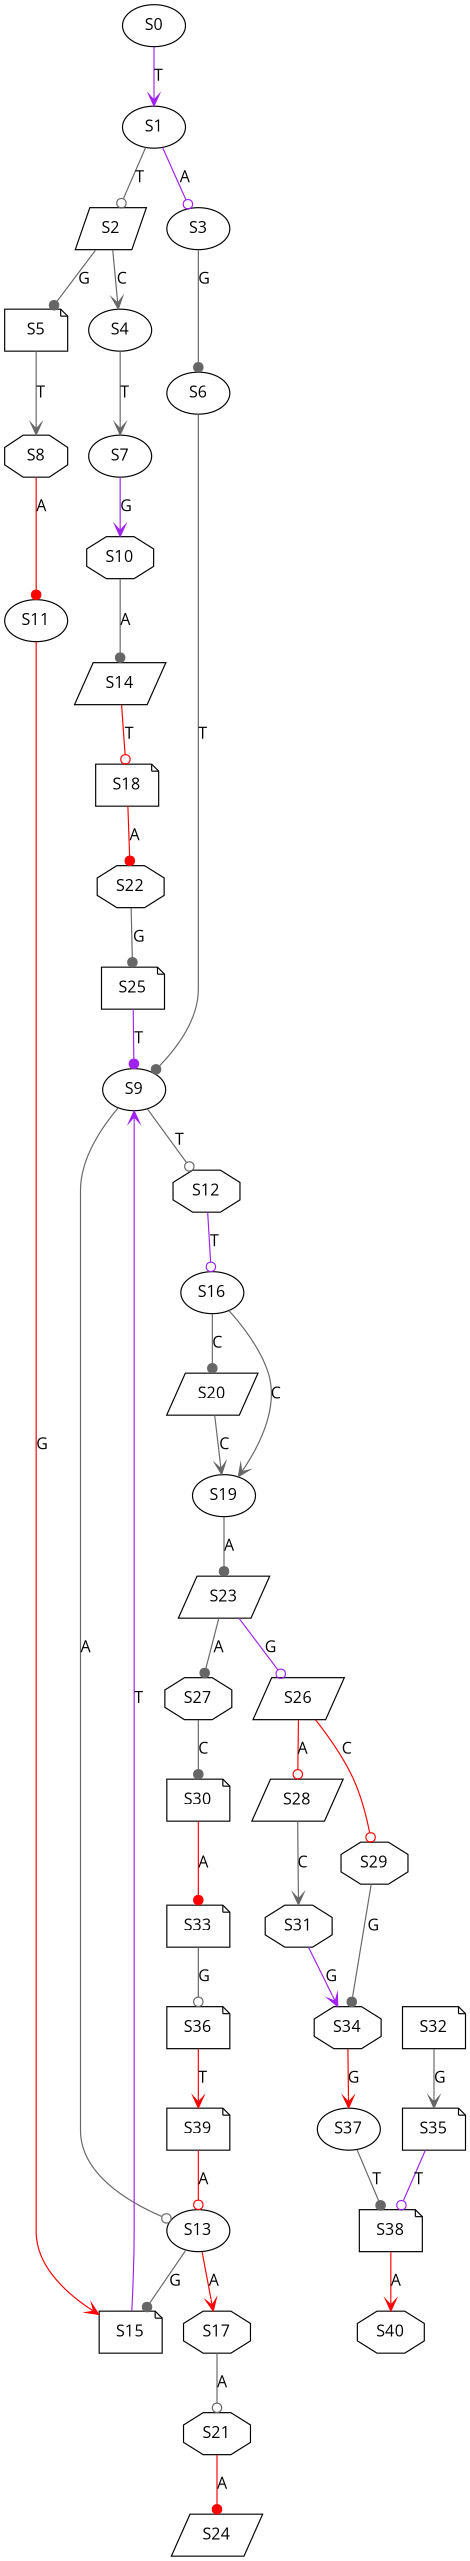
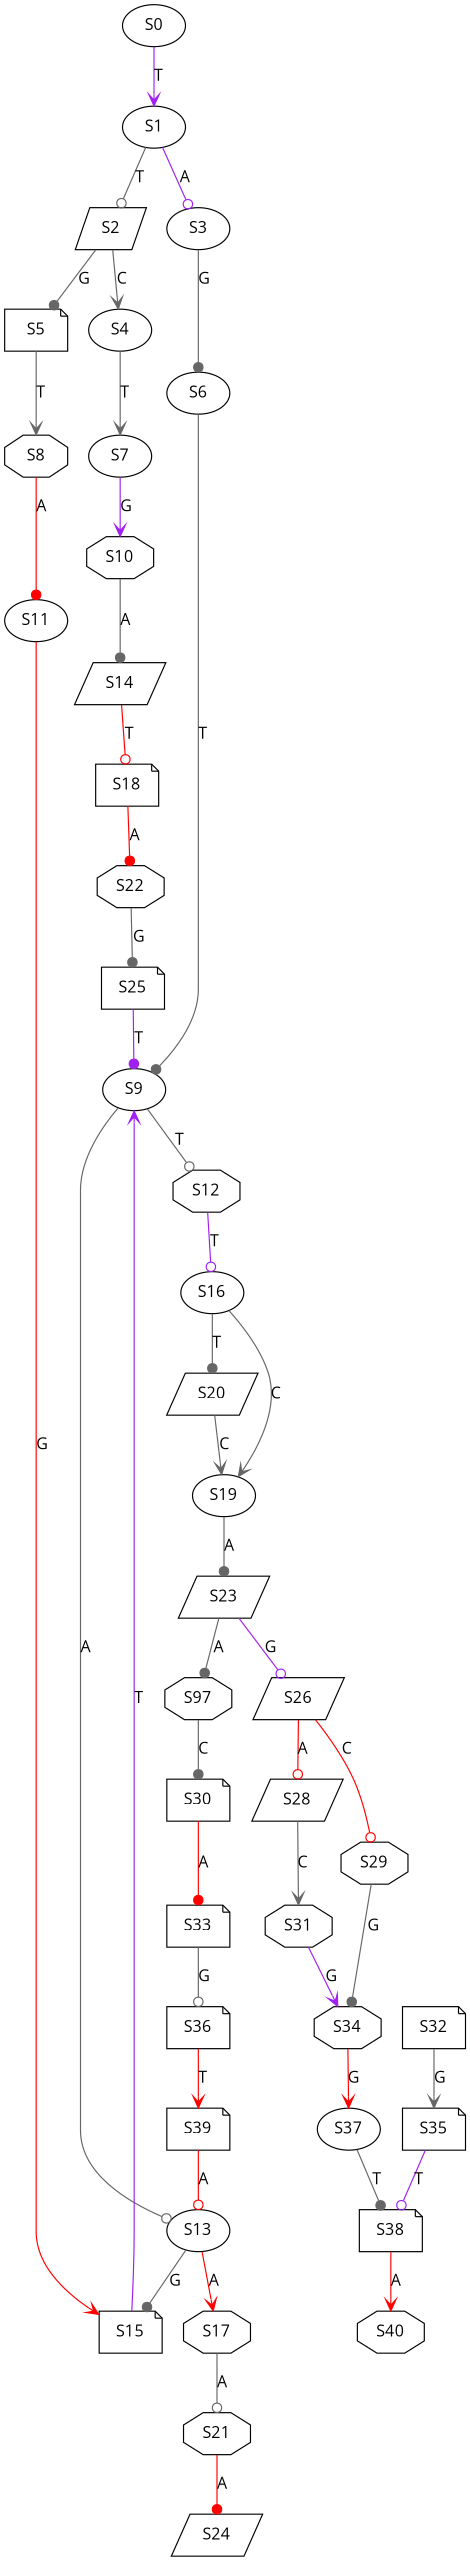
(218, 1343) -> (217, 1343)
(198, 1699) -> (198, 1699)
